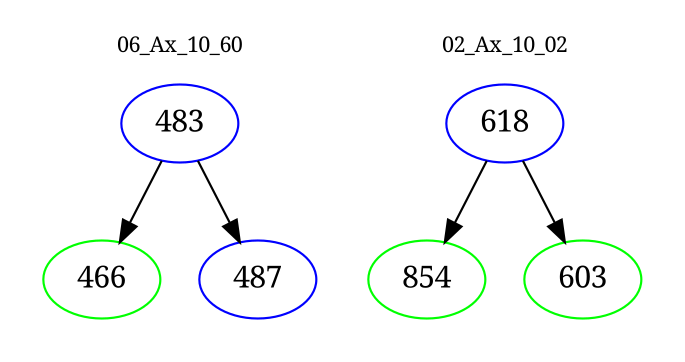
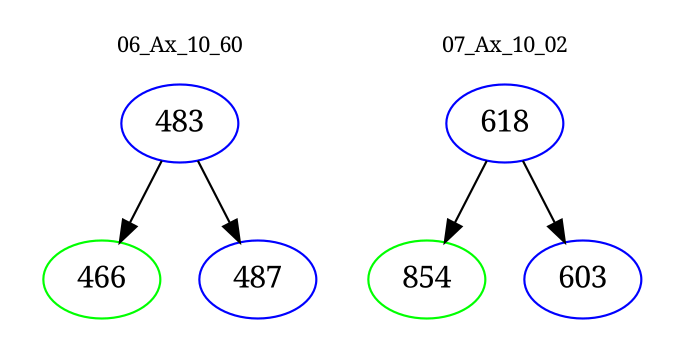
(505, 47) -> (505, 47)
(583, 280) -> (583, 280)
